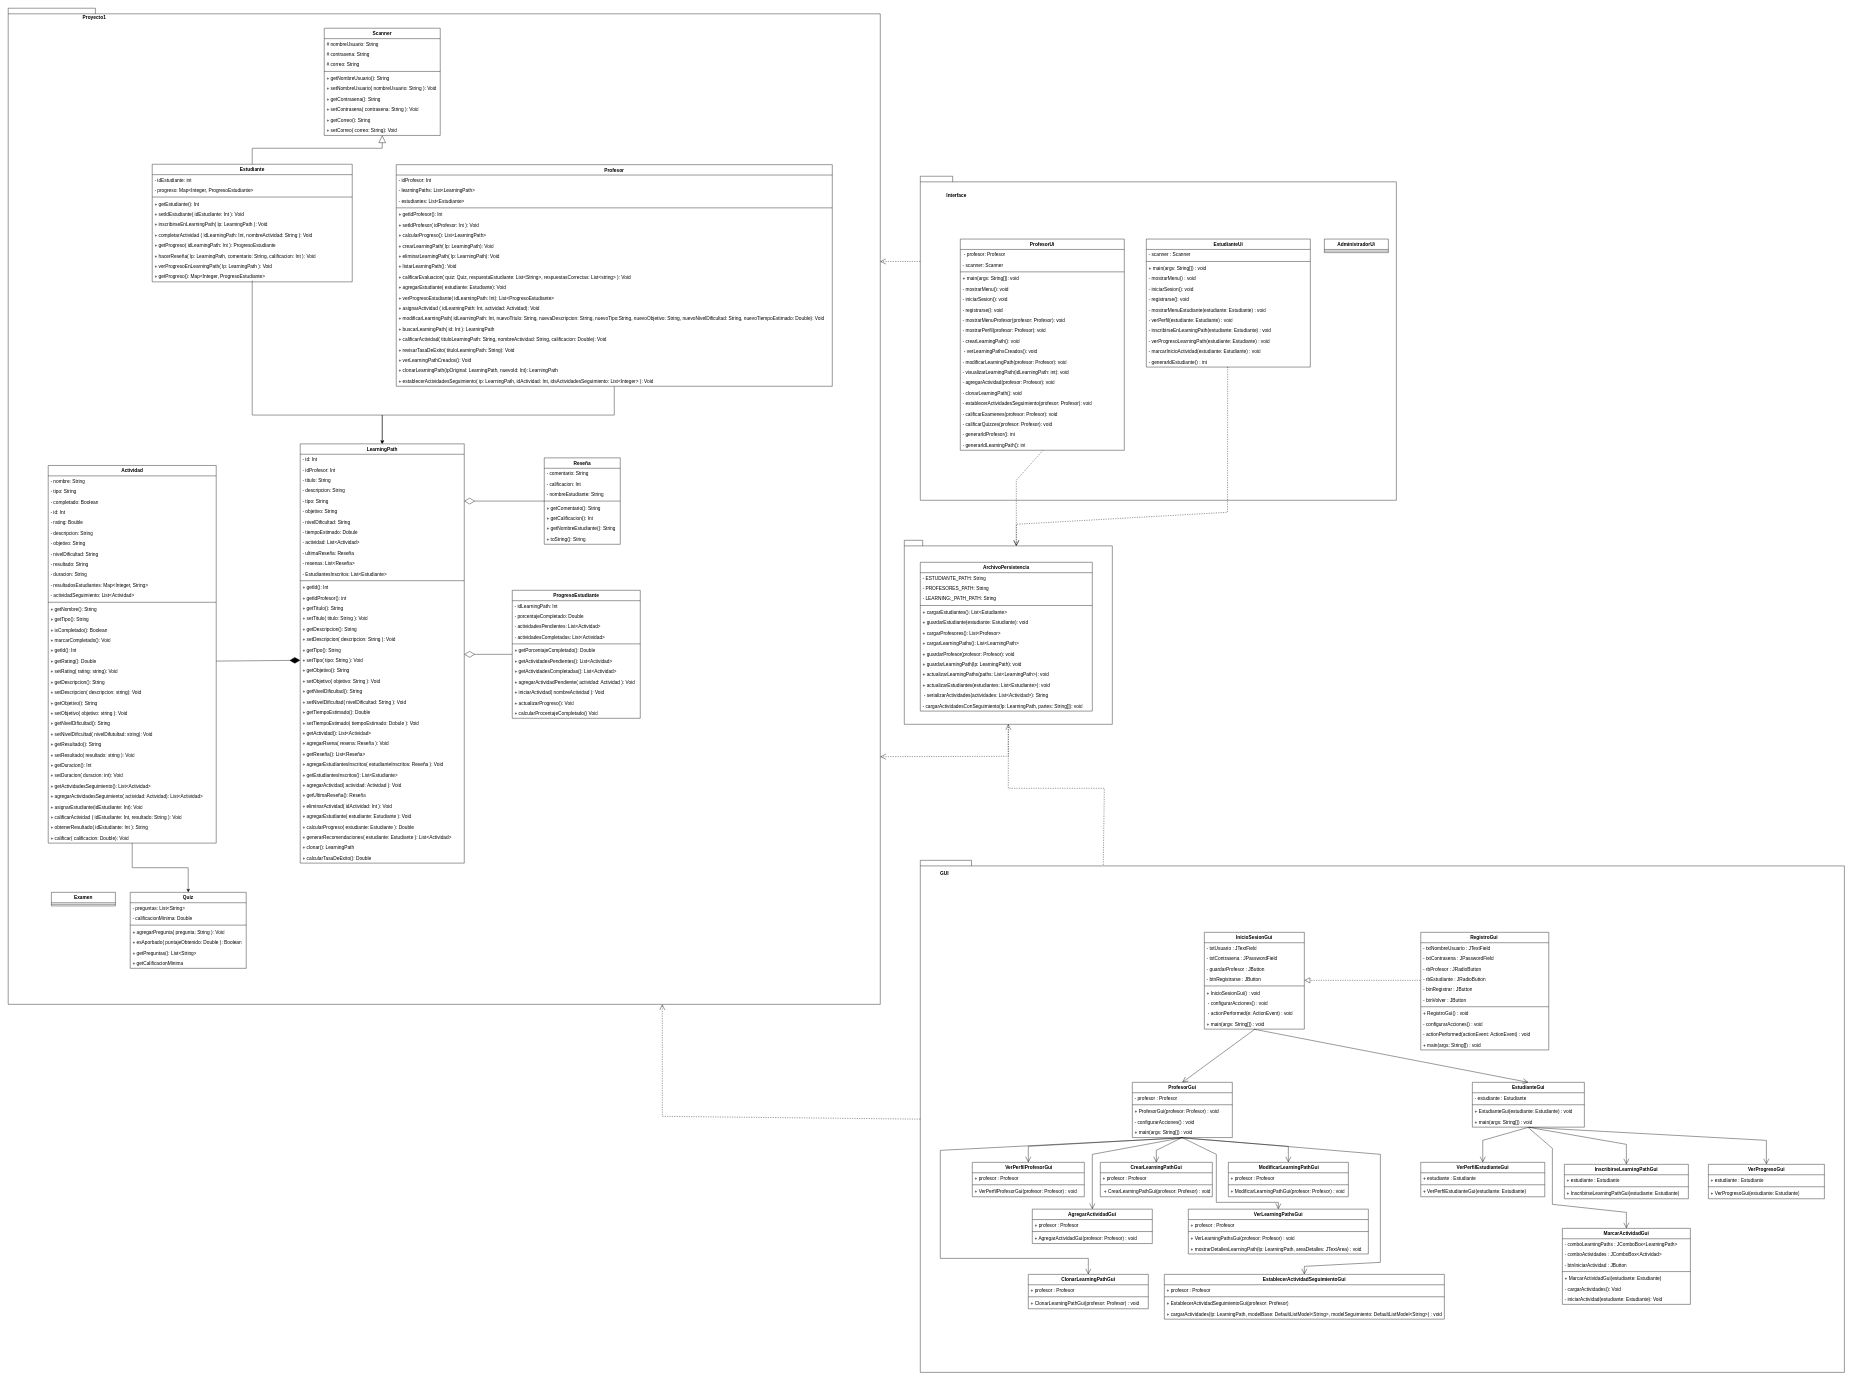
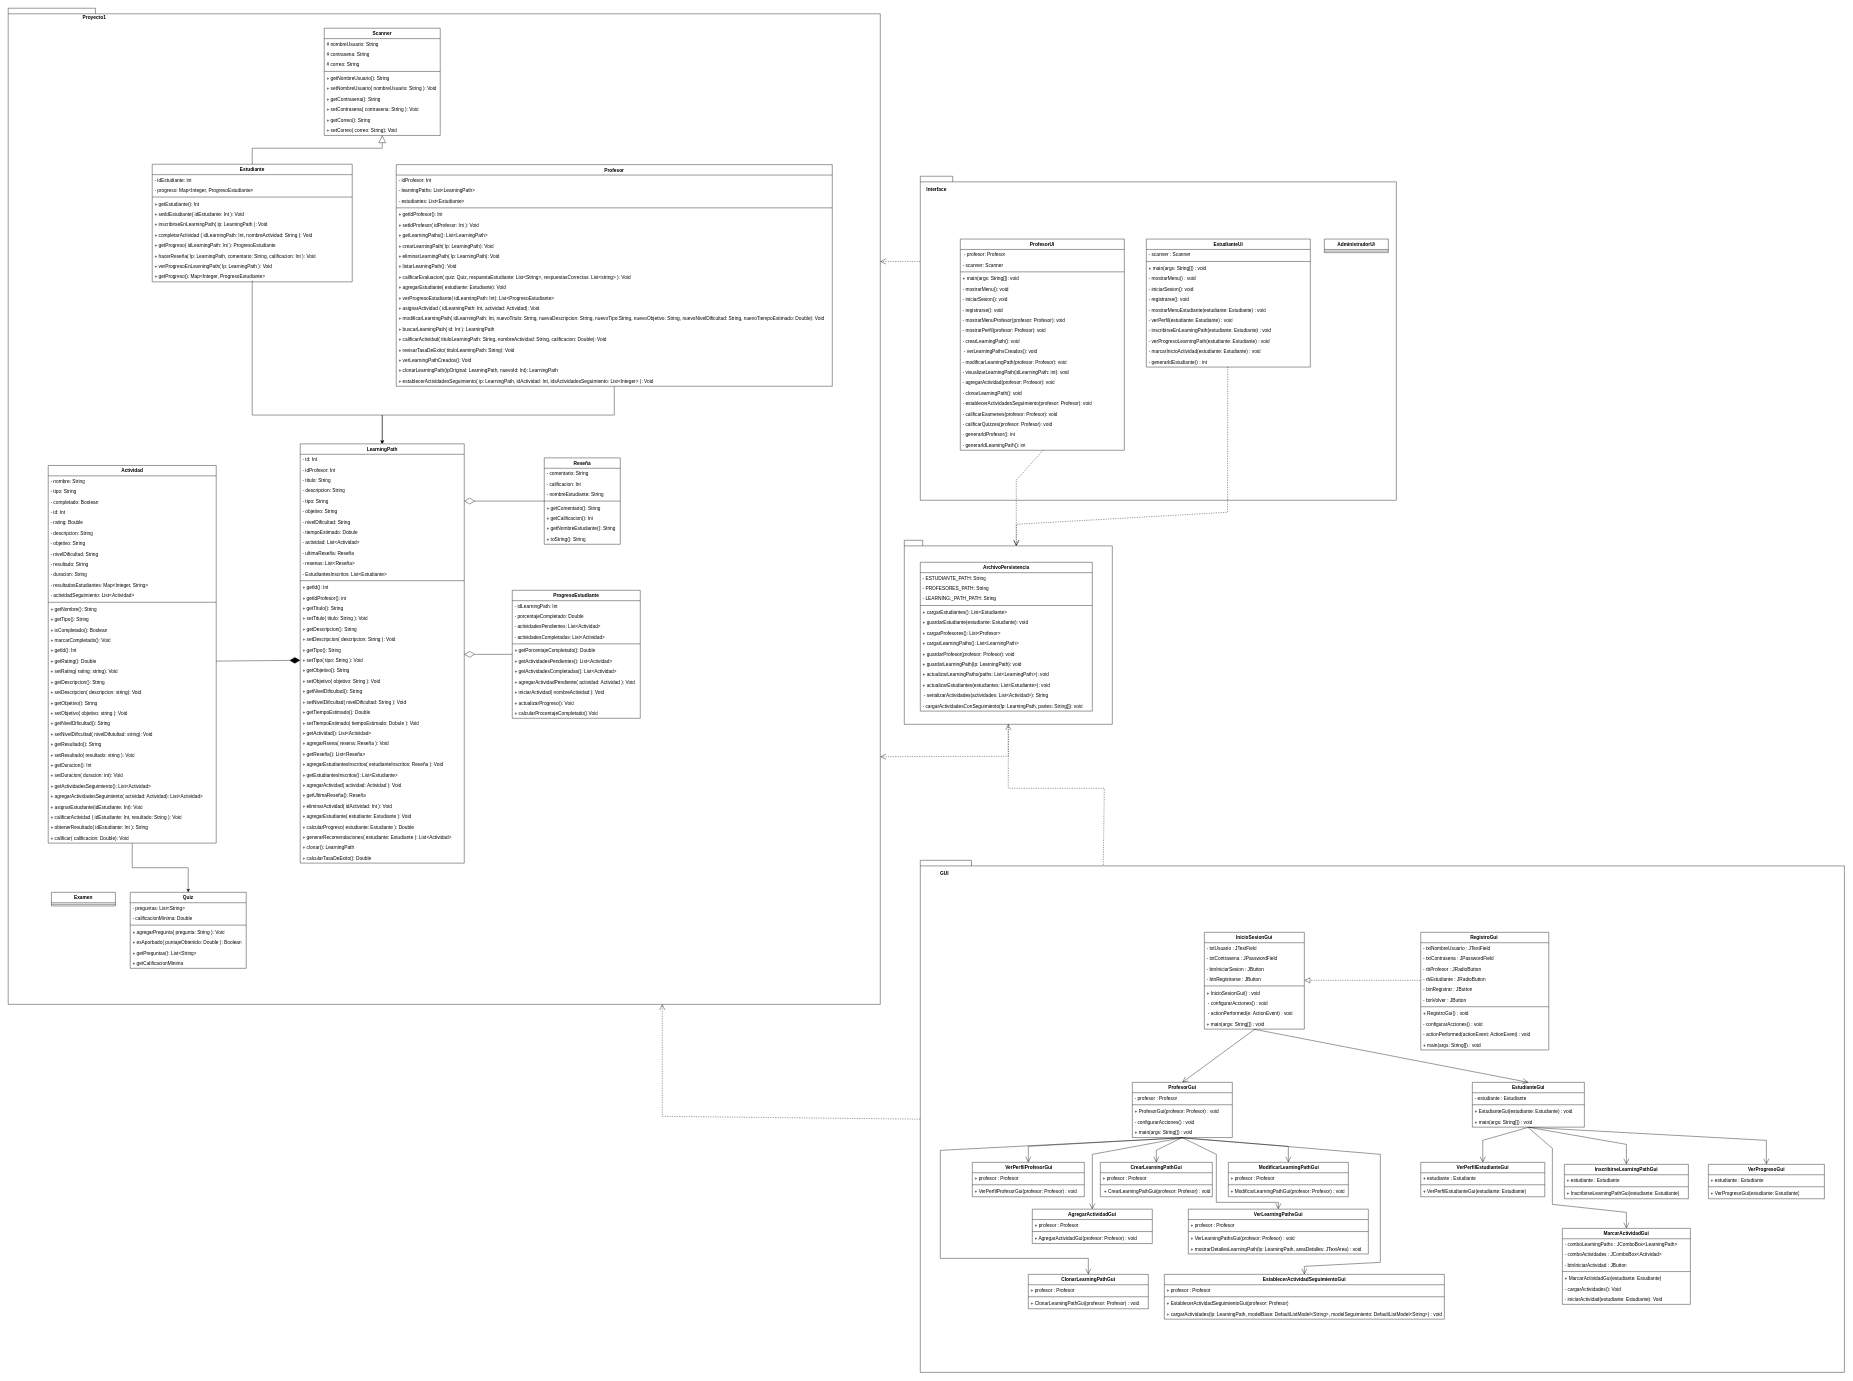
(956, 195) -> (936, 189)
(448, 236) -> (449, 236)
(1240, 969) -> (1240, 969)
